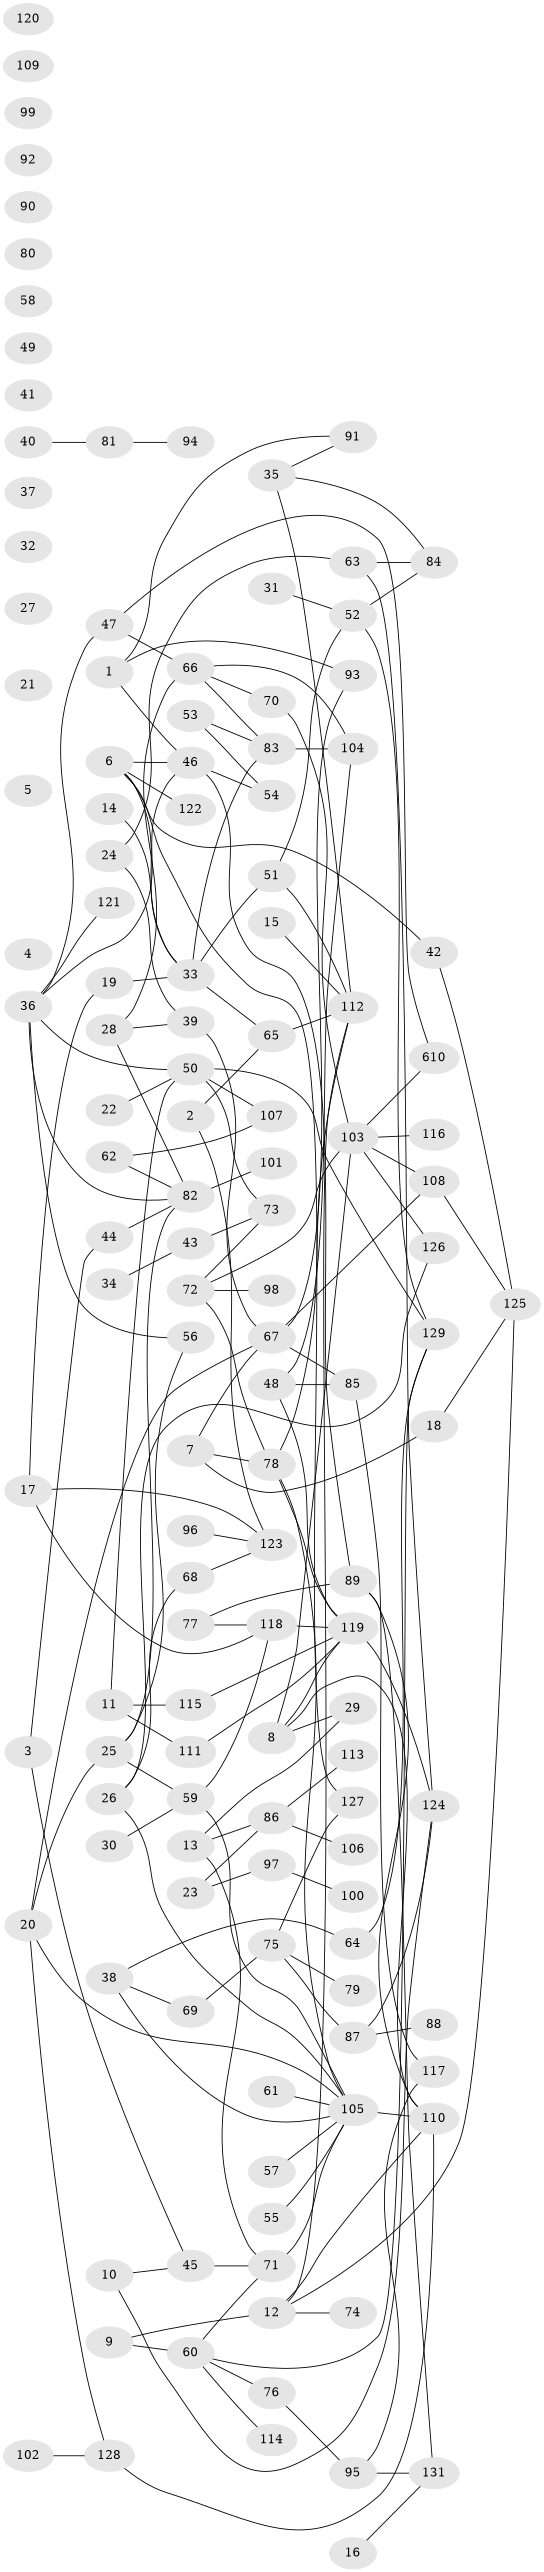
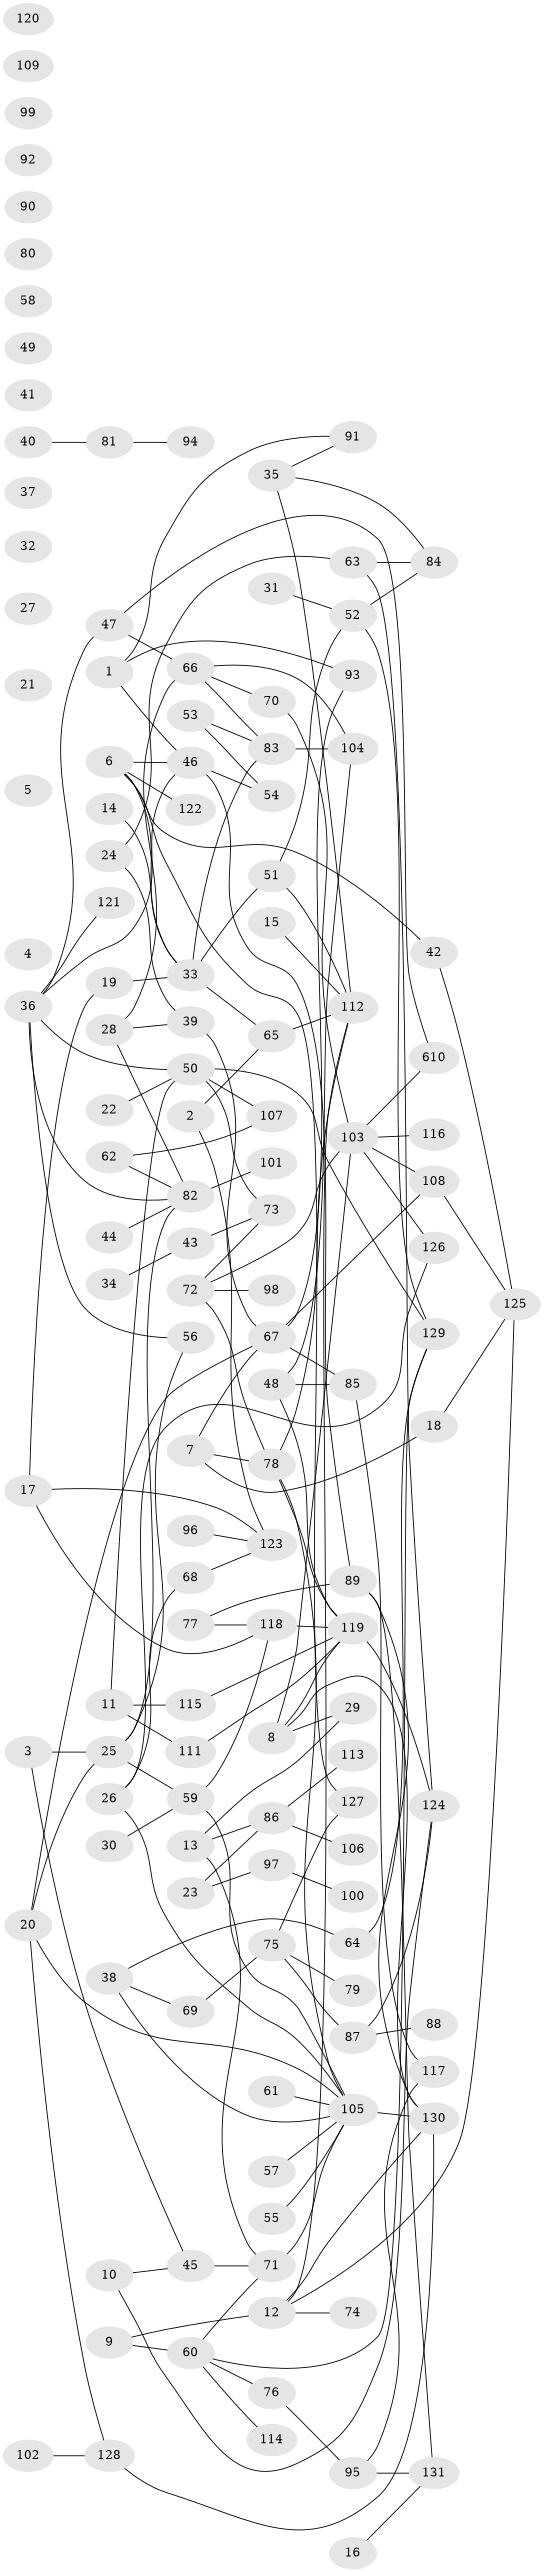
(56, 1503) -> (69, 1752)
(434, 2119) -> (434, 2119)
